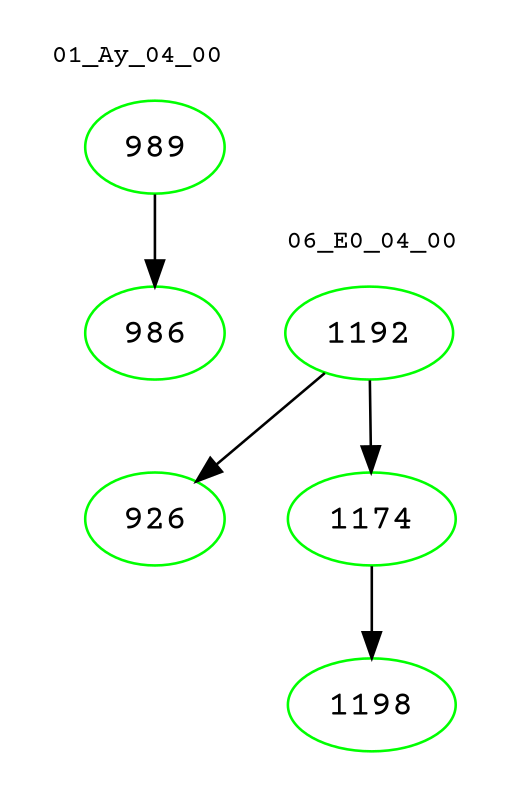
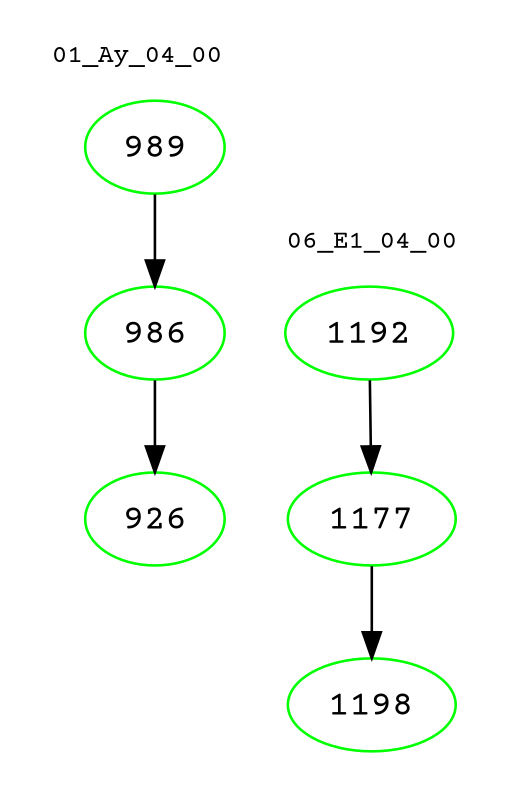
(373, 241) -> (373, 241)
(282, 410) -> (155, 413)
(372, 519) -> (372, 519)
